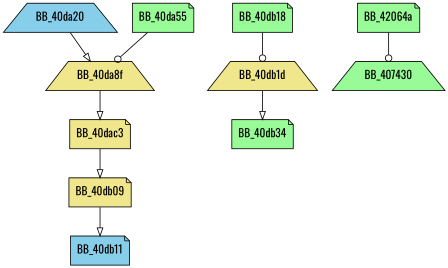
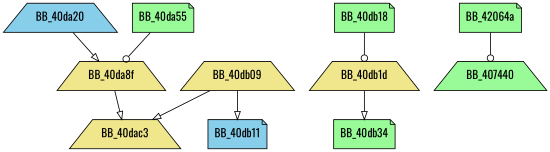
(389, 76) -> (490, 76)
(100, 134) -> (125, 134)
(100, 159) -> (185, 103)
(100, 192) -> (237, 76)
